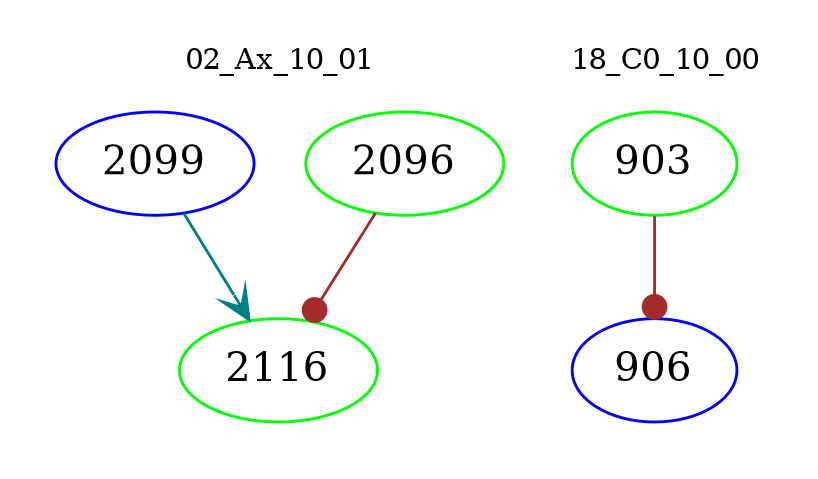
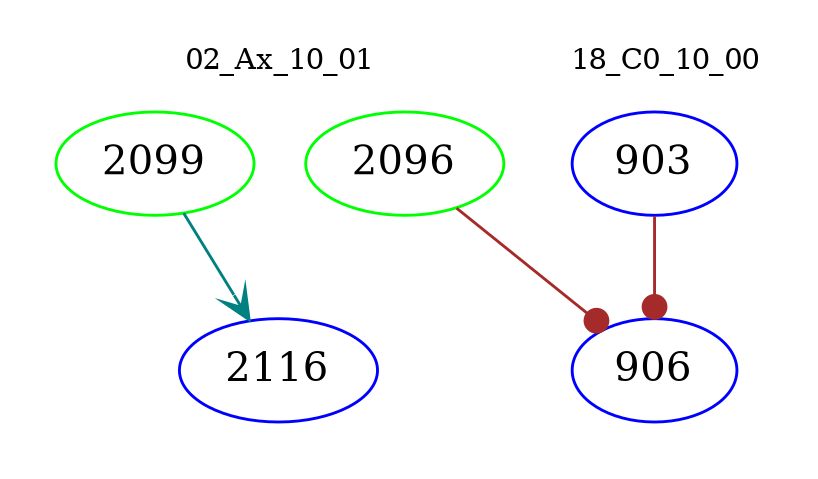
(155, 164) -> (155, 164)
(655, 164) -> (655, 164)
(348, 256) -> (506, 248)
(278, 370) -> (278, 370)
